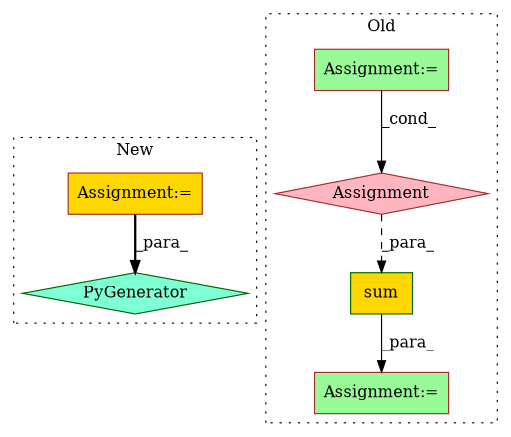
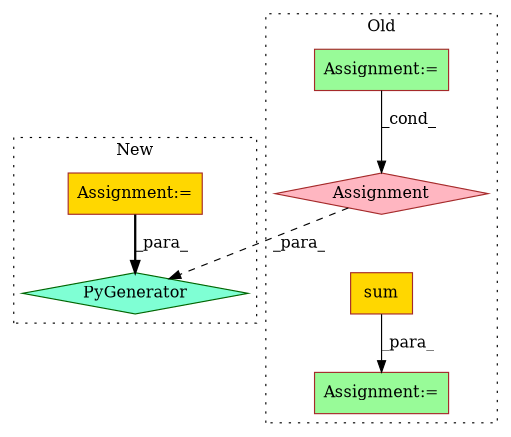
(382, 238) -> (277, 236)
(382, 293) -> (382, 293)
